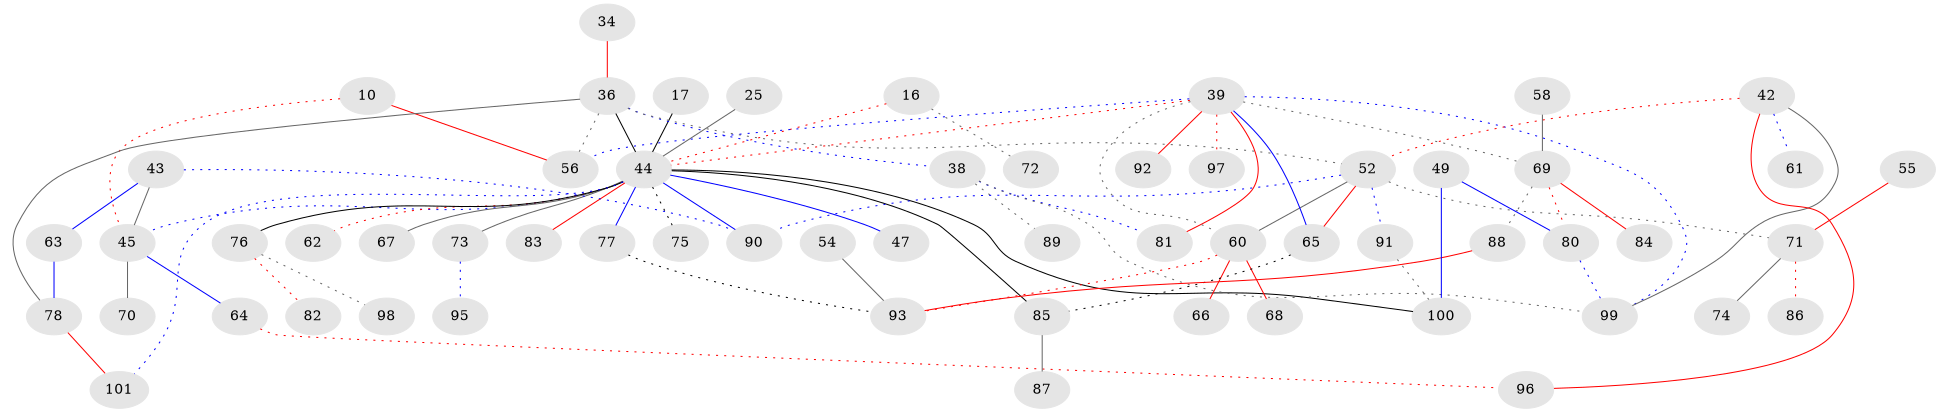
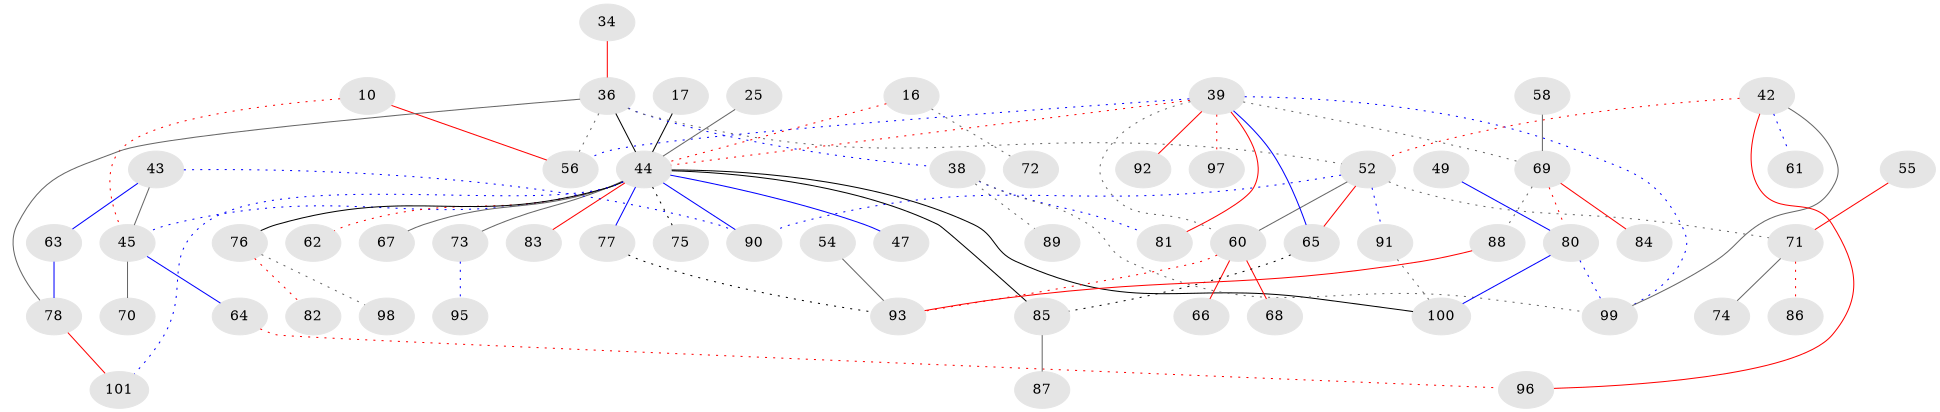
(1441, 243) -> (1507, 279)
